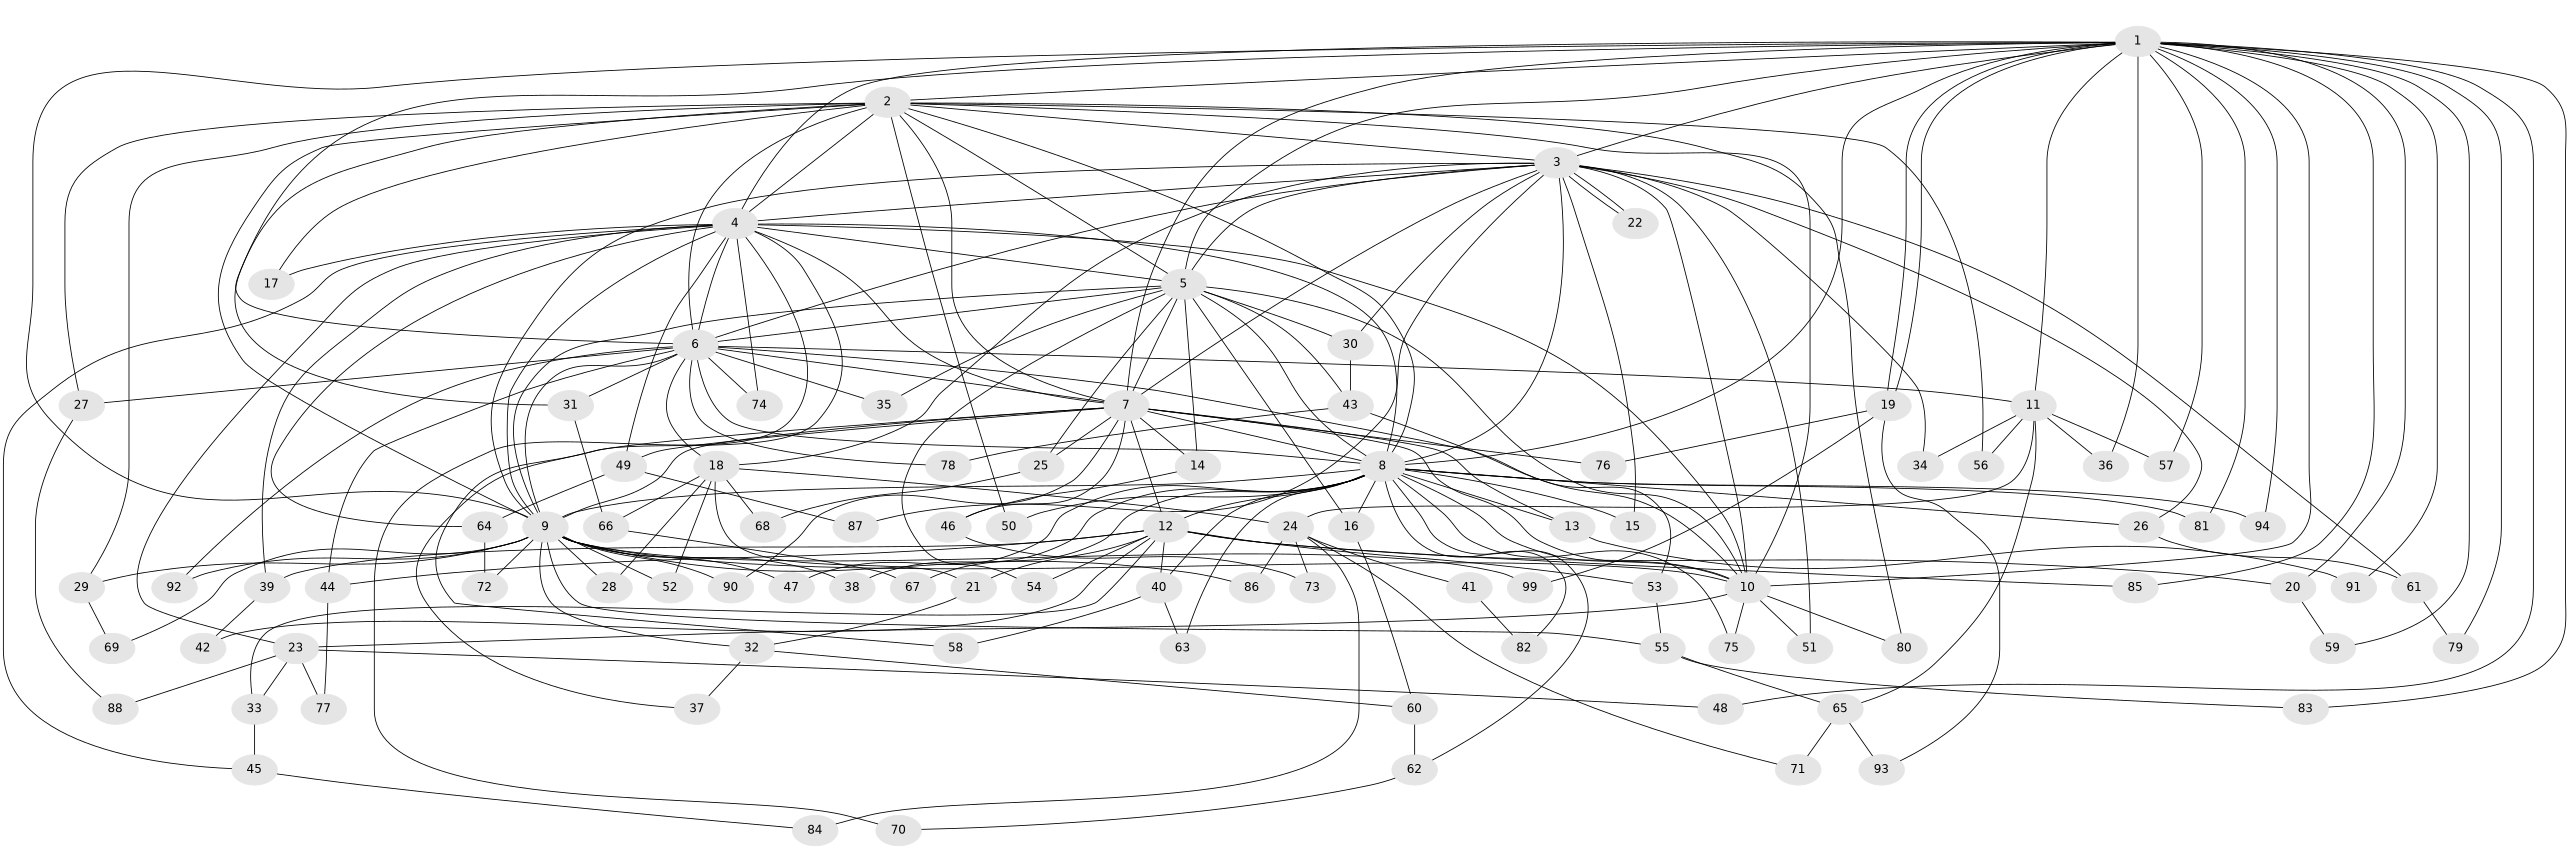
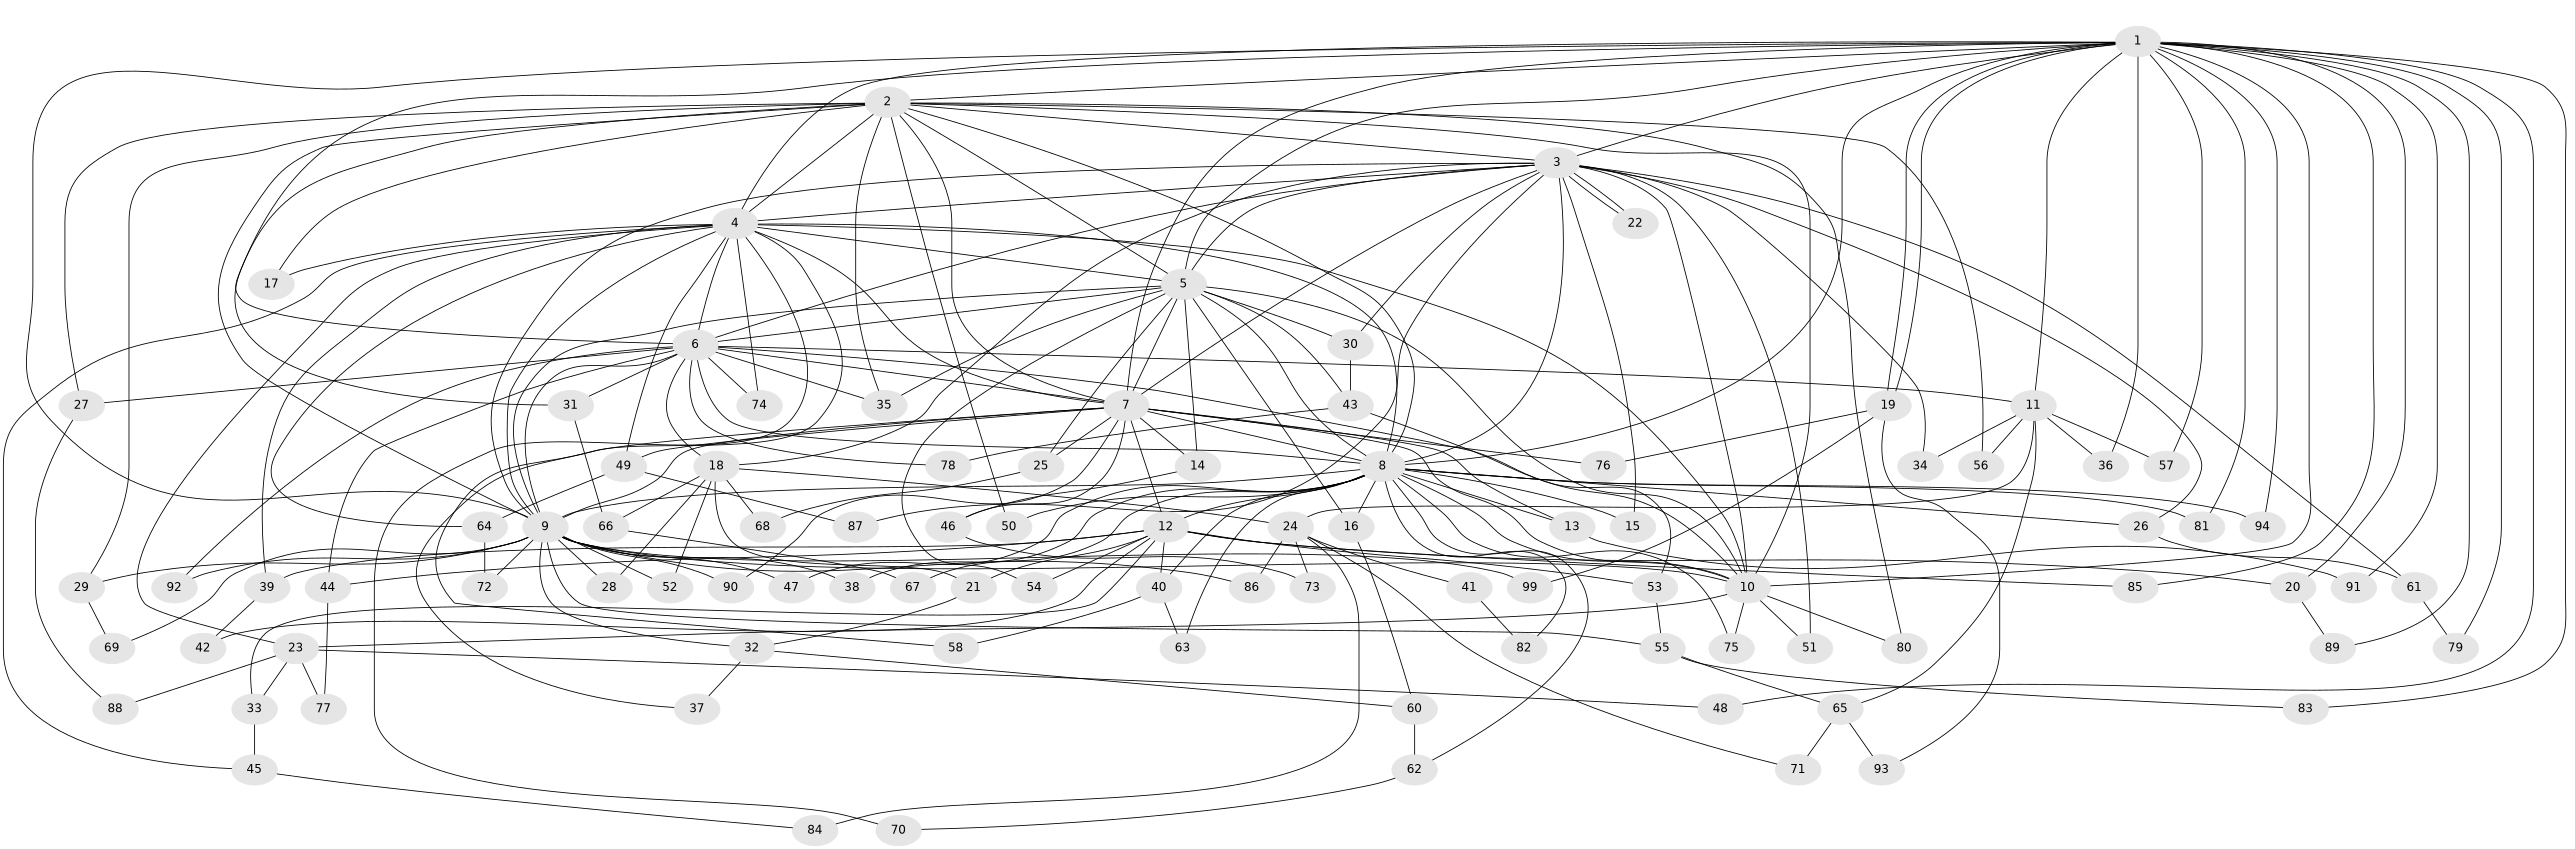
(727, 180) -> (856, 254)
(2333, 648) -> (2333, 648)
